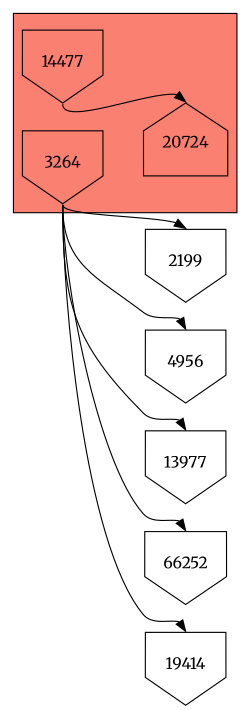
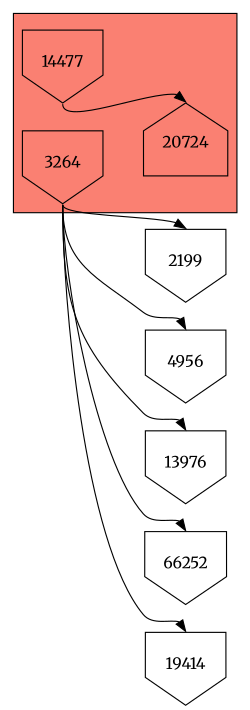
(186, 463) -> (186, 463)
